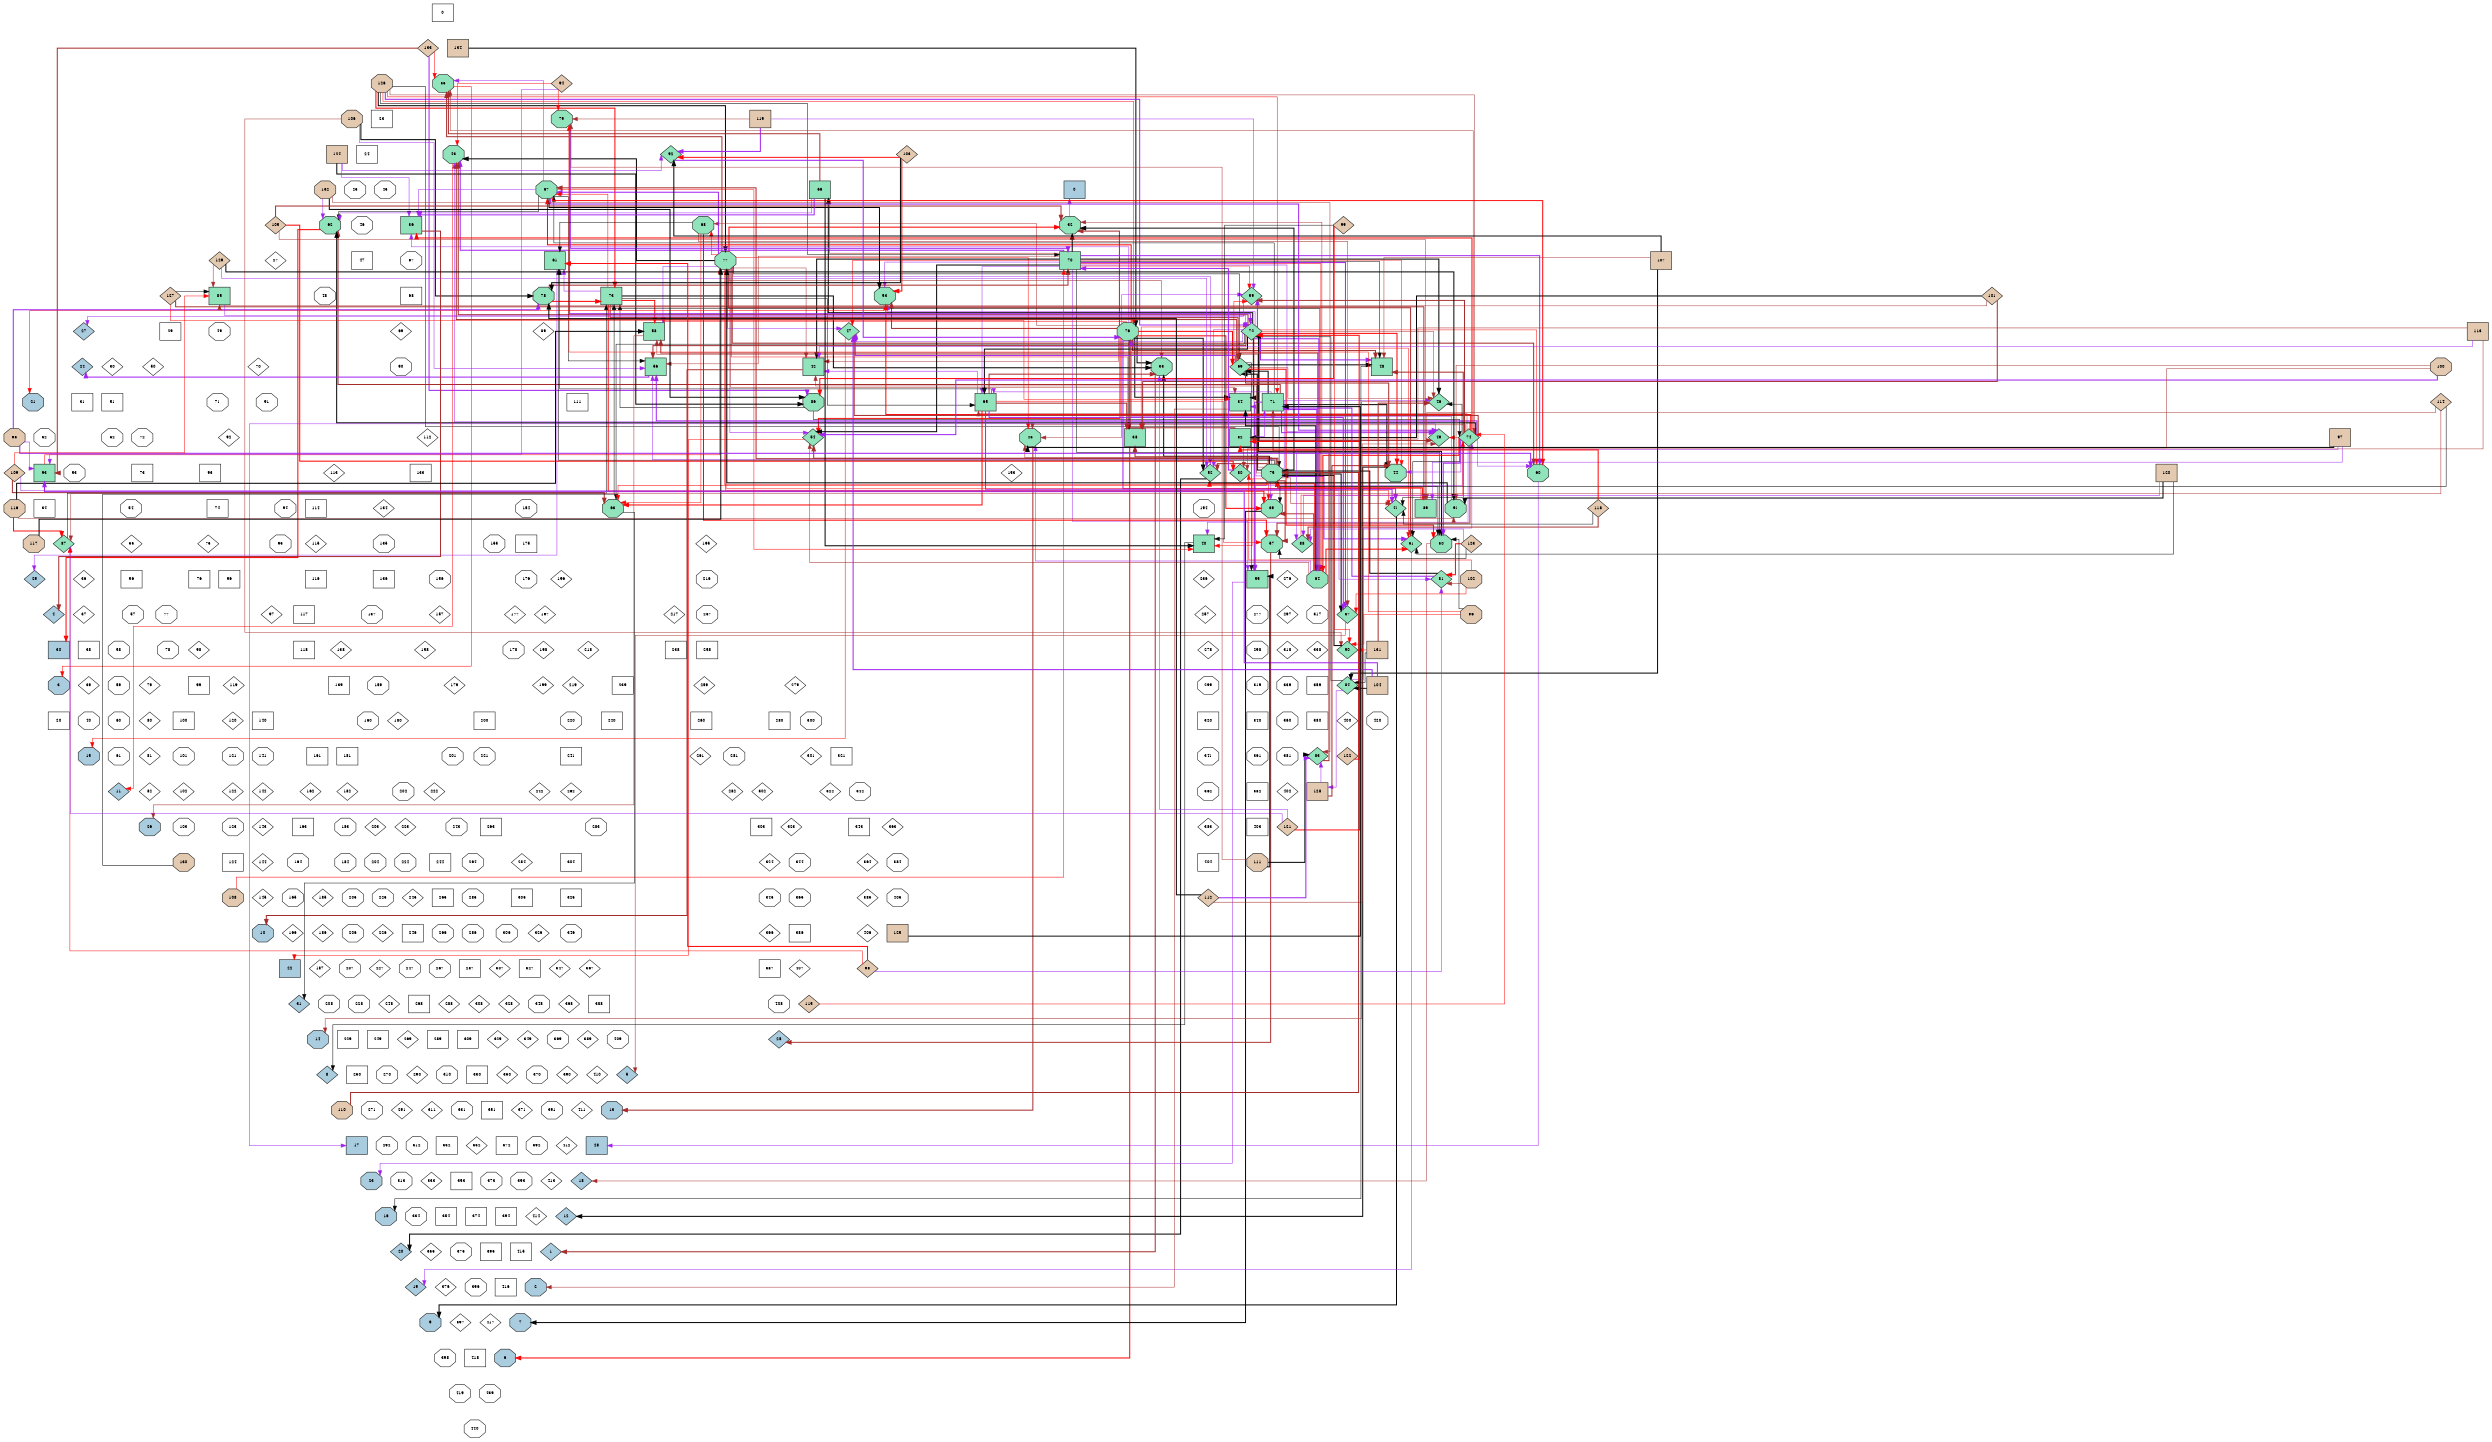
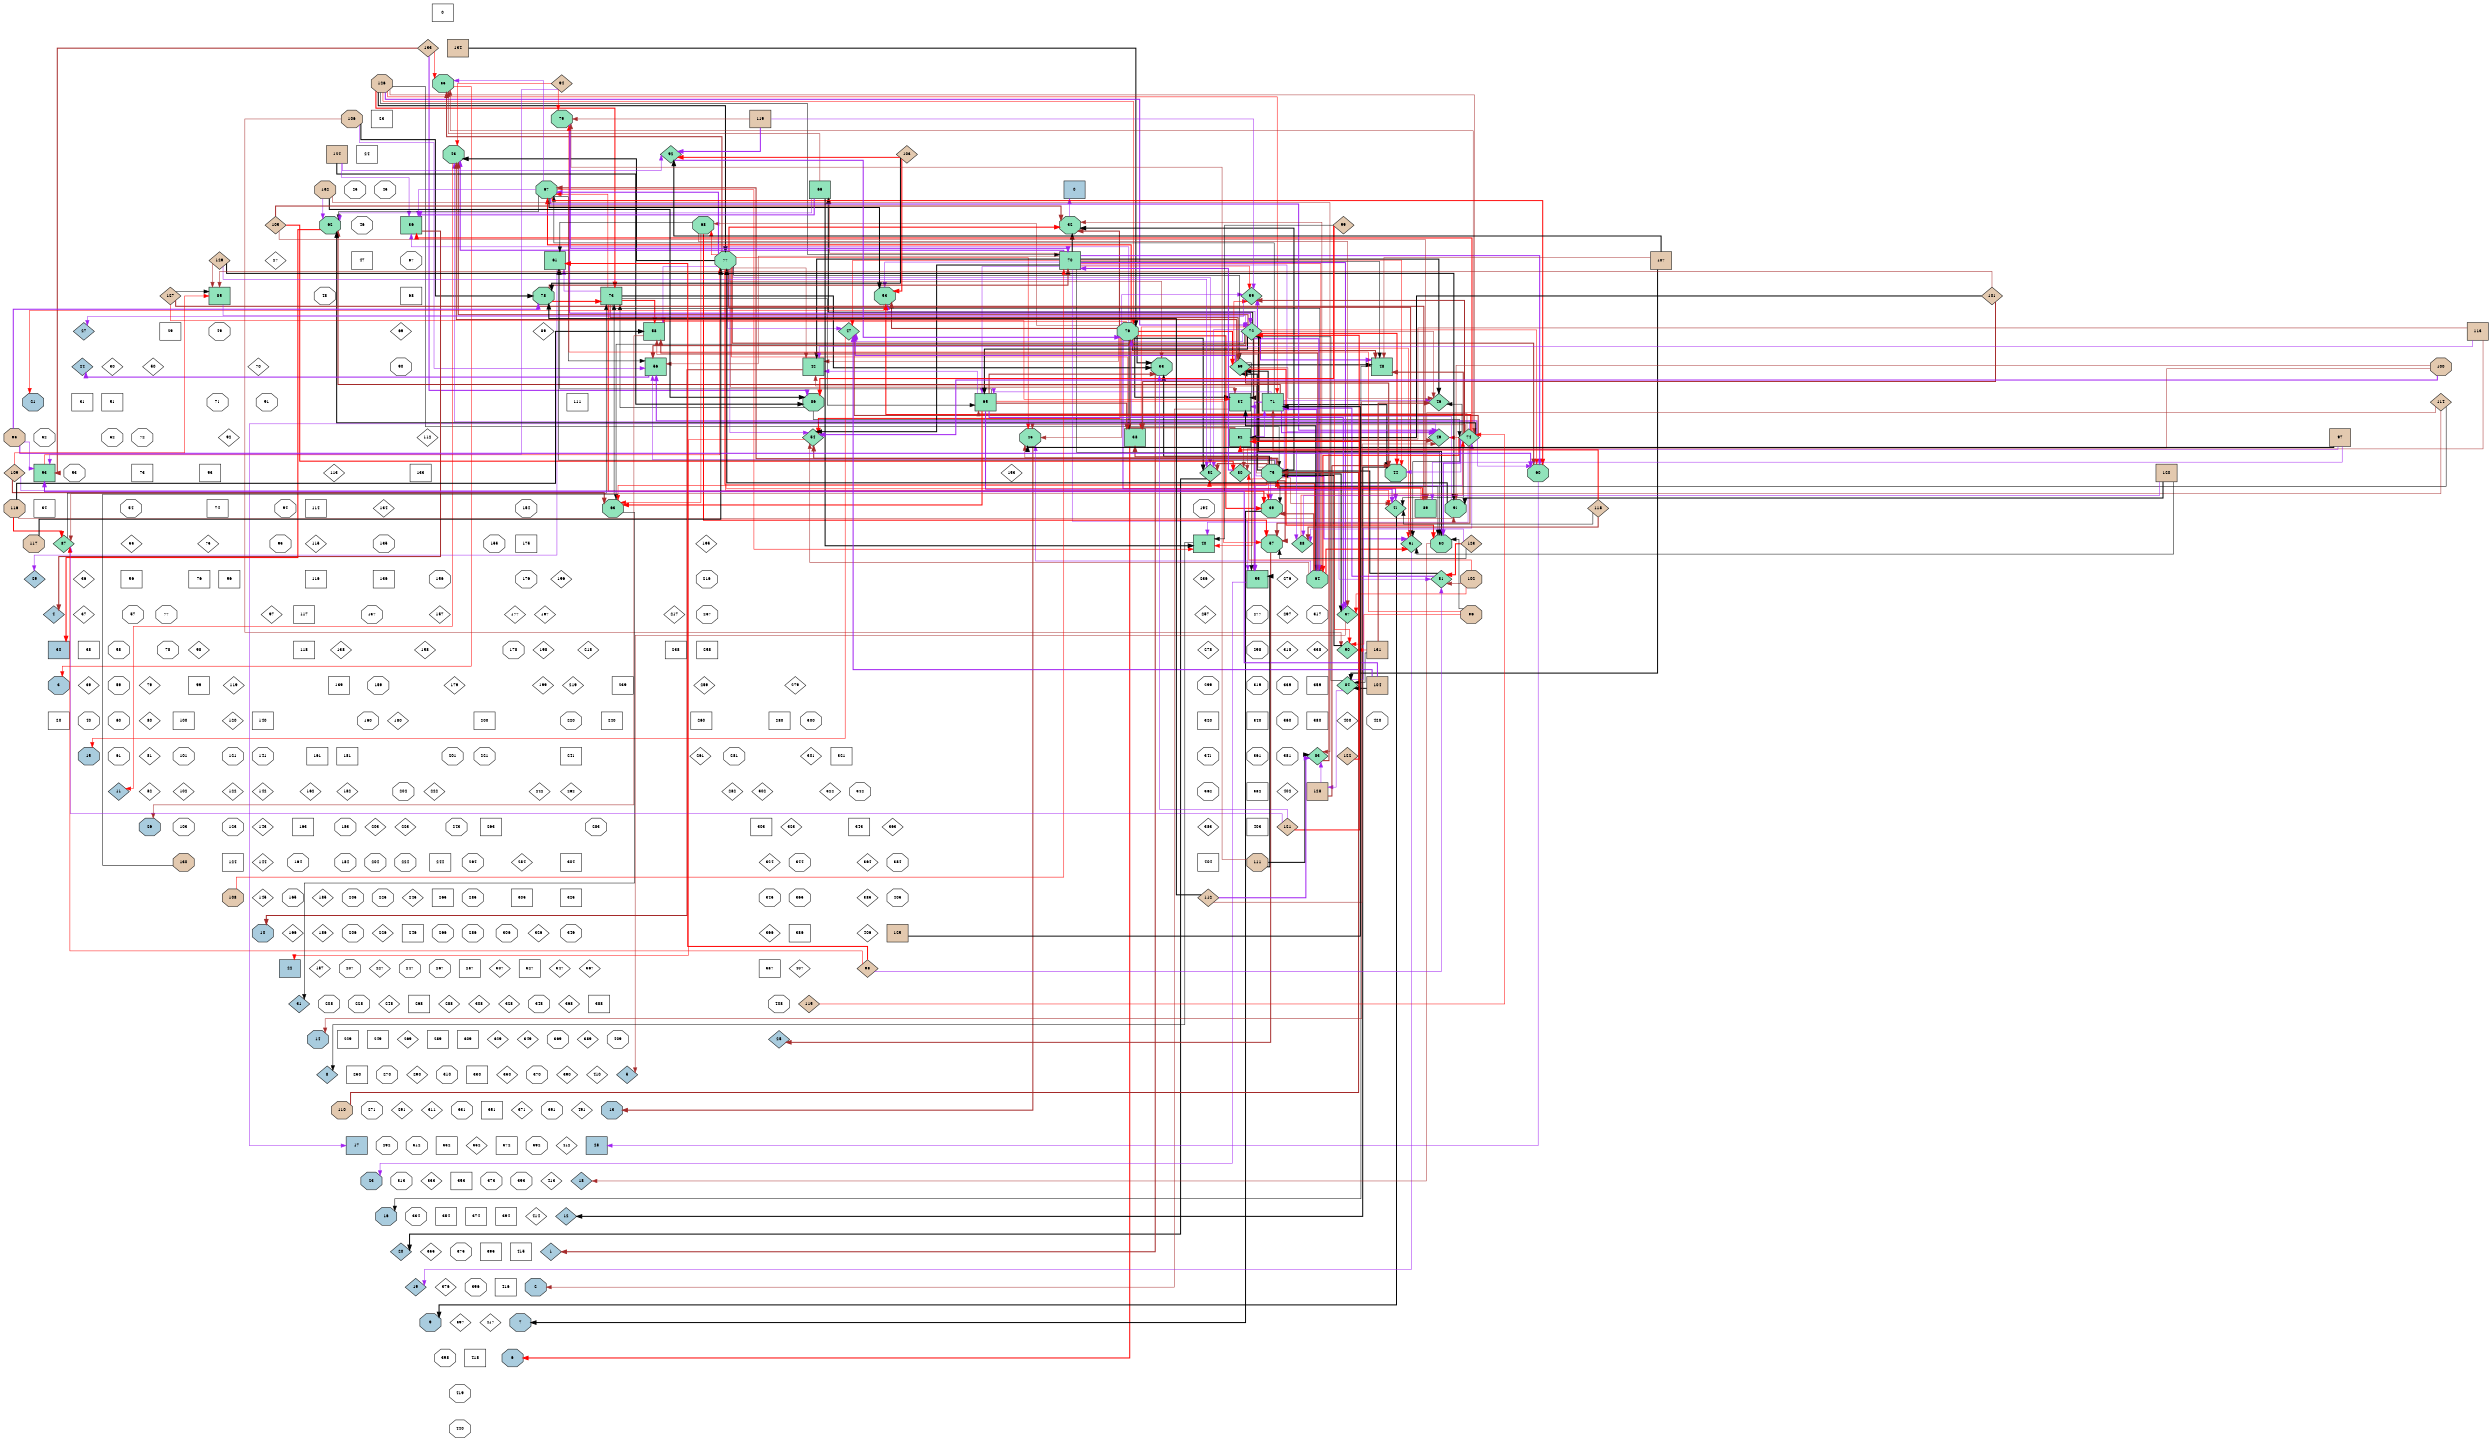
(639, 134) -> (639, 134)
(582, 1110) -> (582, 1110)
(490, 1393) -> none
